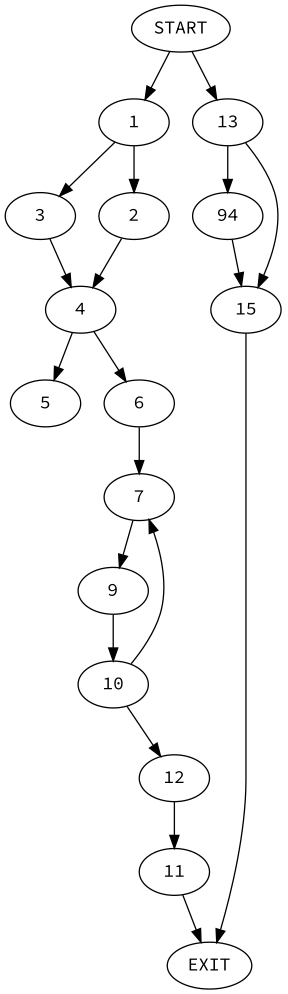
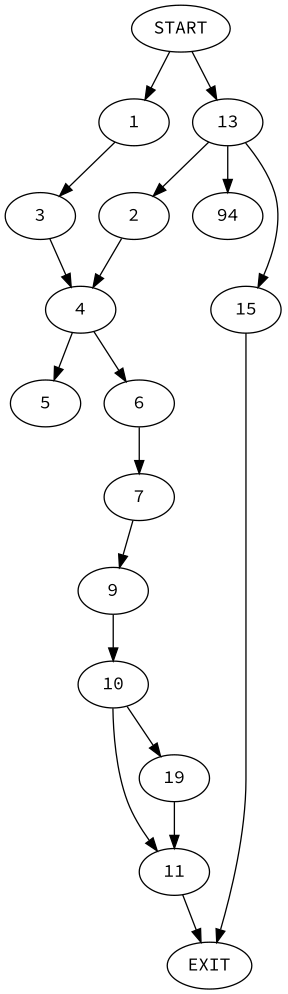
(134, 163) -> (186, 165)
(235, 256) -> none
(163, 602) -> (120, 777)
(174, 778) -> (174, 778)
